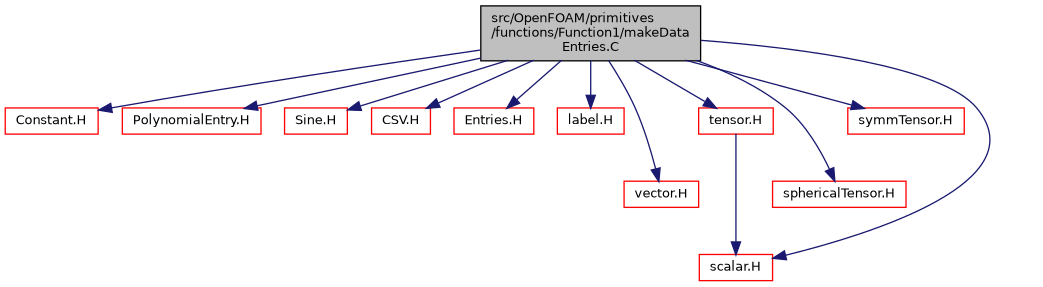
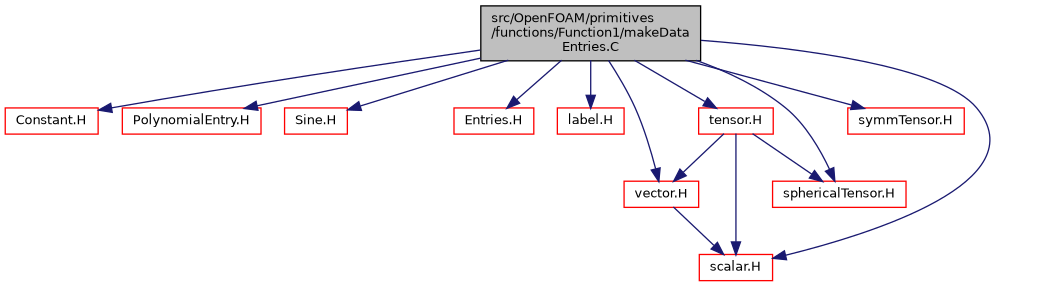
(401, 121) -> none
none -> (704, 153)
none -> (782, 154)
none -> (694, 226)
